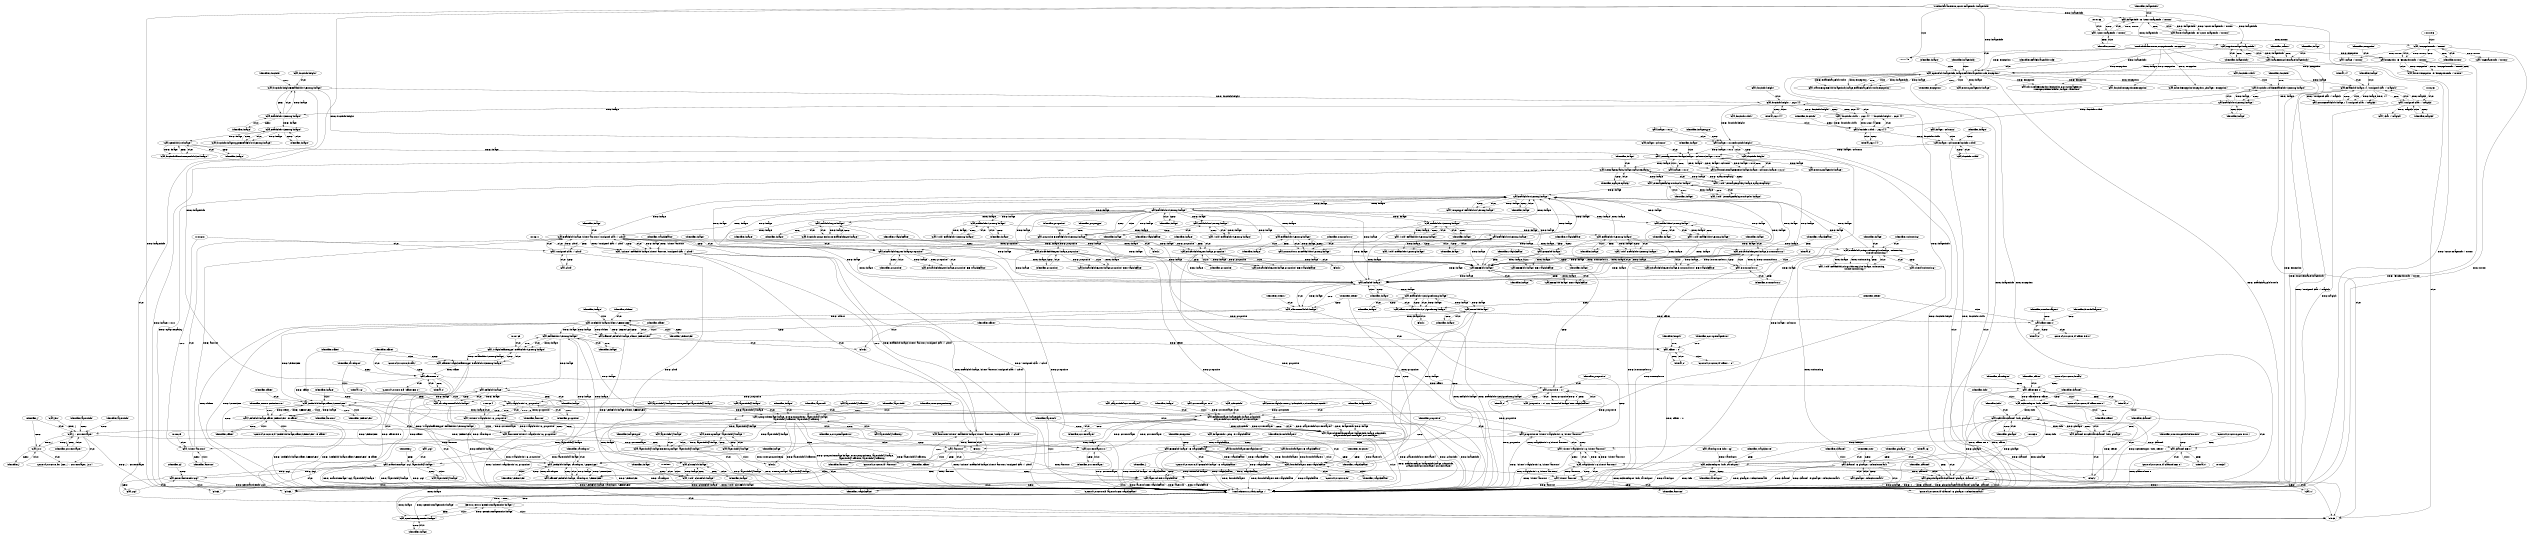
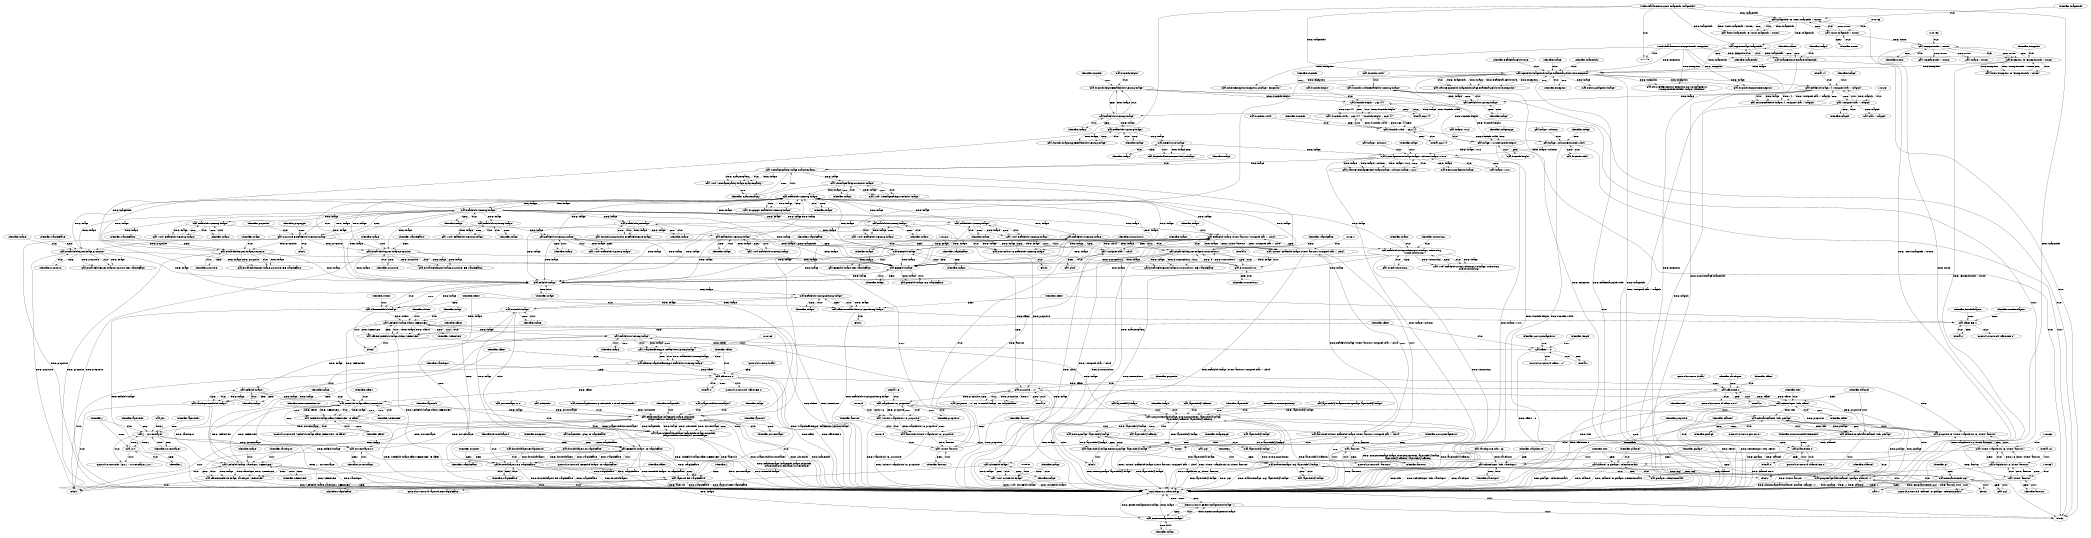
(1701, 173) -> (739, 189)
(1337, 478) -> none
